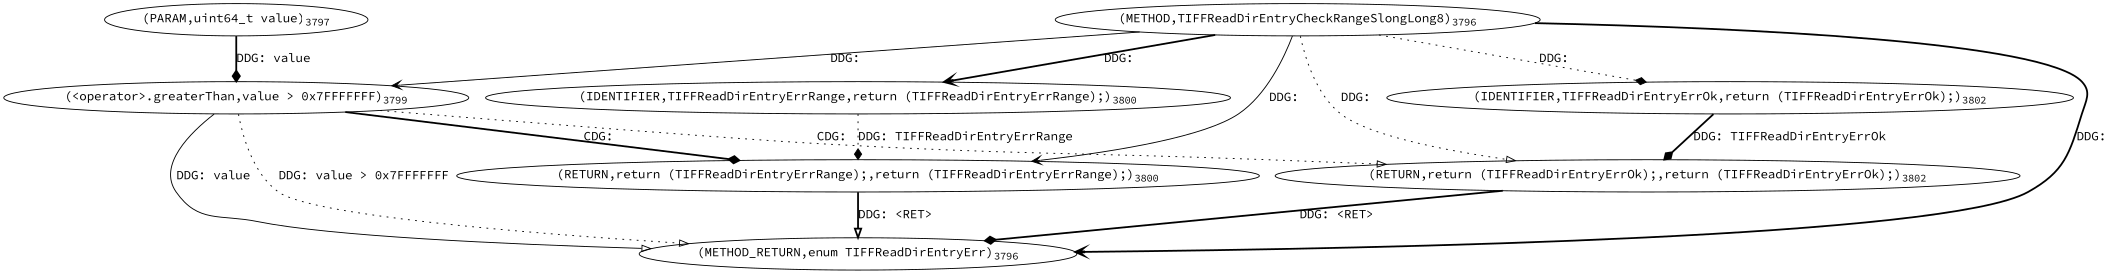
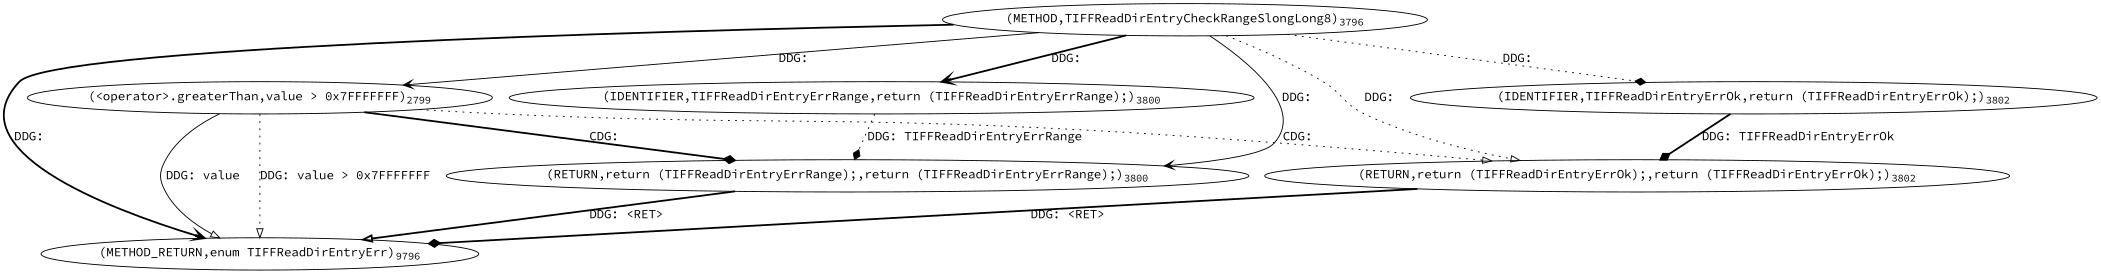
(236, 20) -> none
(396, 96) -> (419, 96)
(1007, 253) -> (408, 253)
